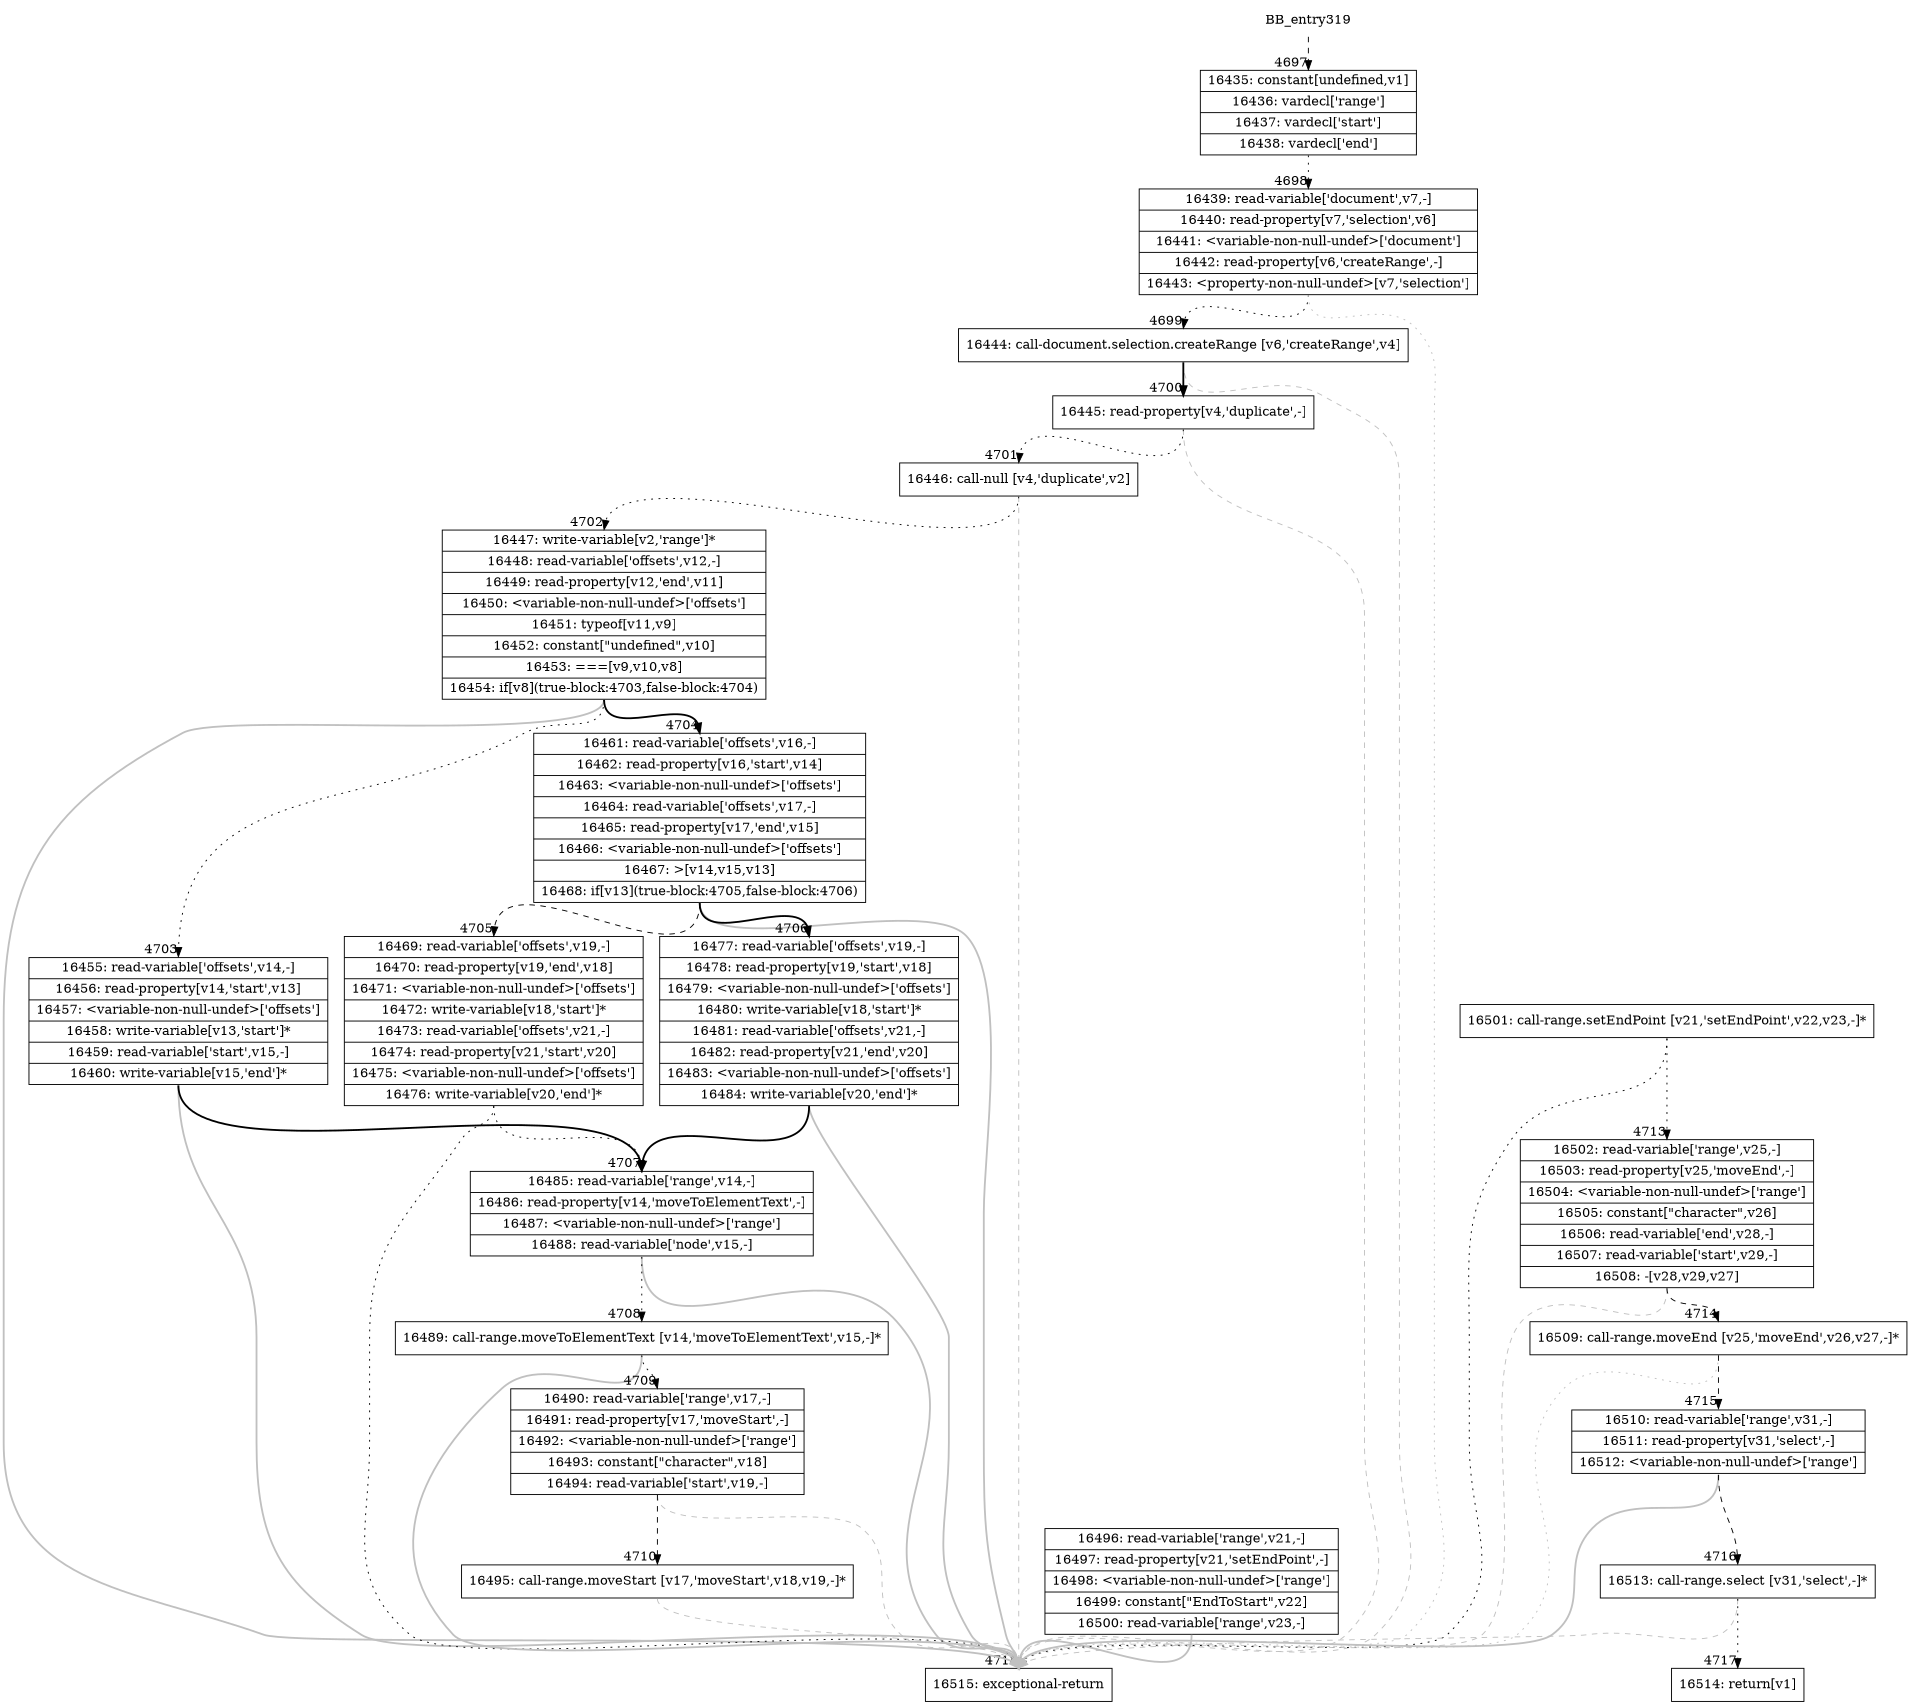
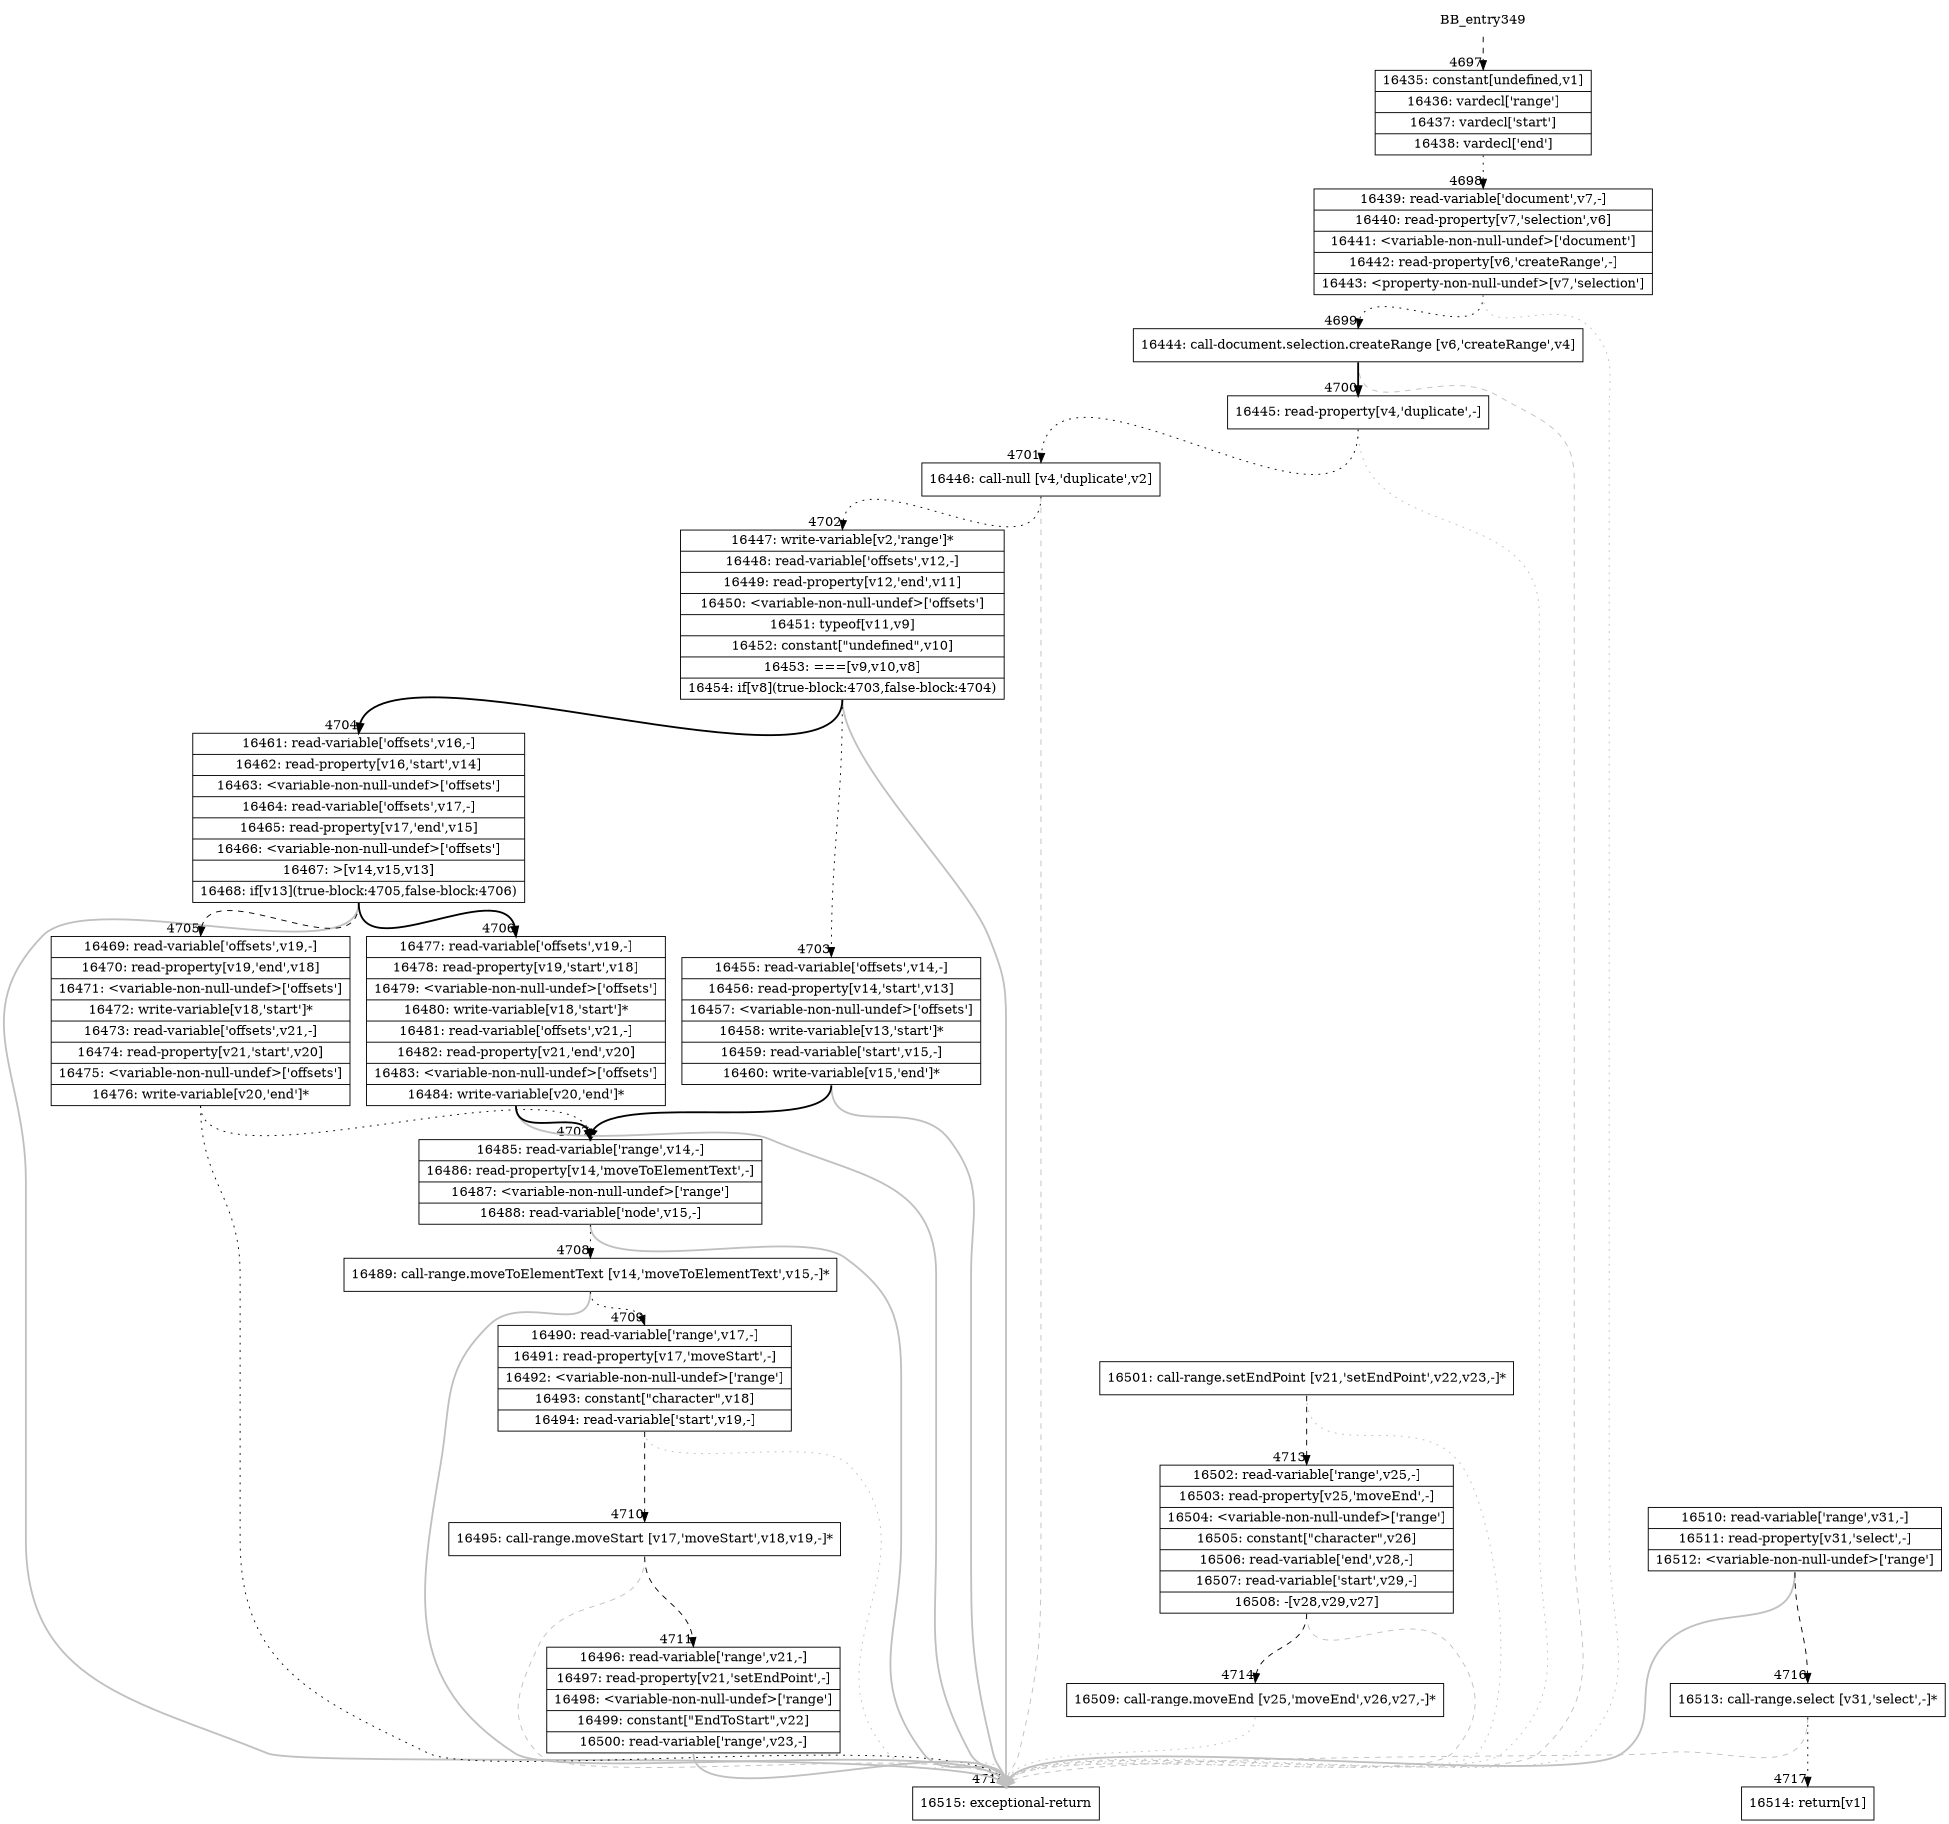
(1308, 20) -> (1483, 20)
(1667, 1084) -> (1307, 1426)
(1364, 1158) -> (1539, 1299)
(1718, 1378) -> none
(1475, 1501) -> (1480, 1747)
(872, 1539) -> (879, 1565)
none -> (666, 1599)
